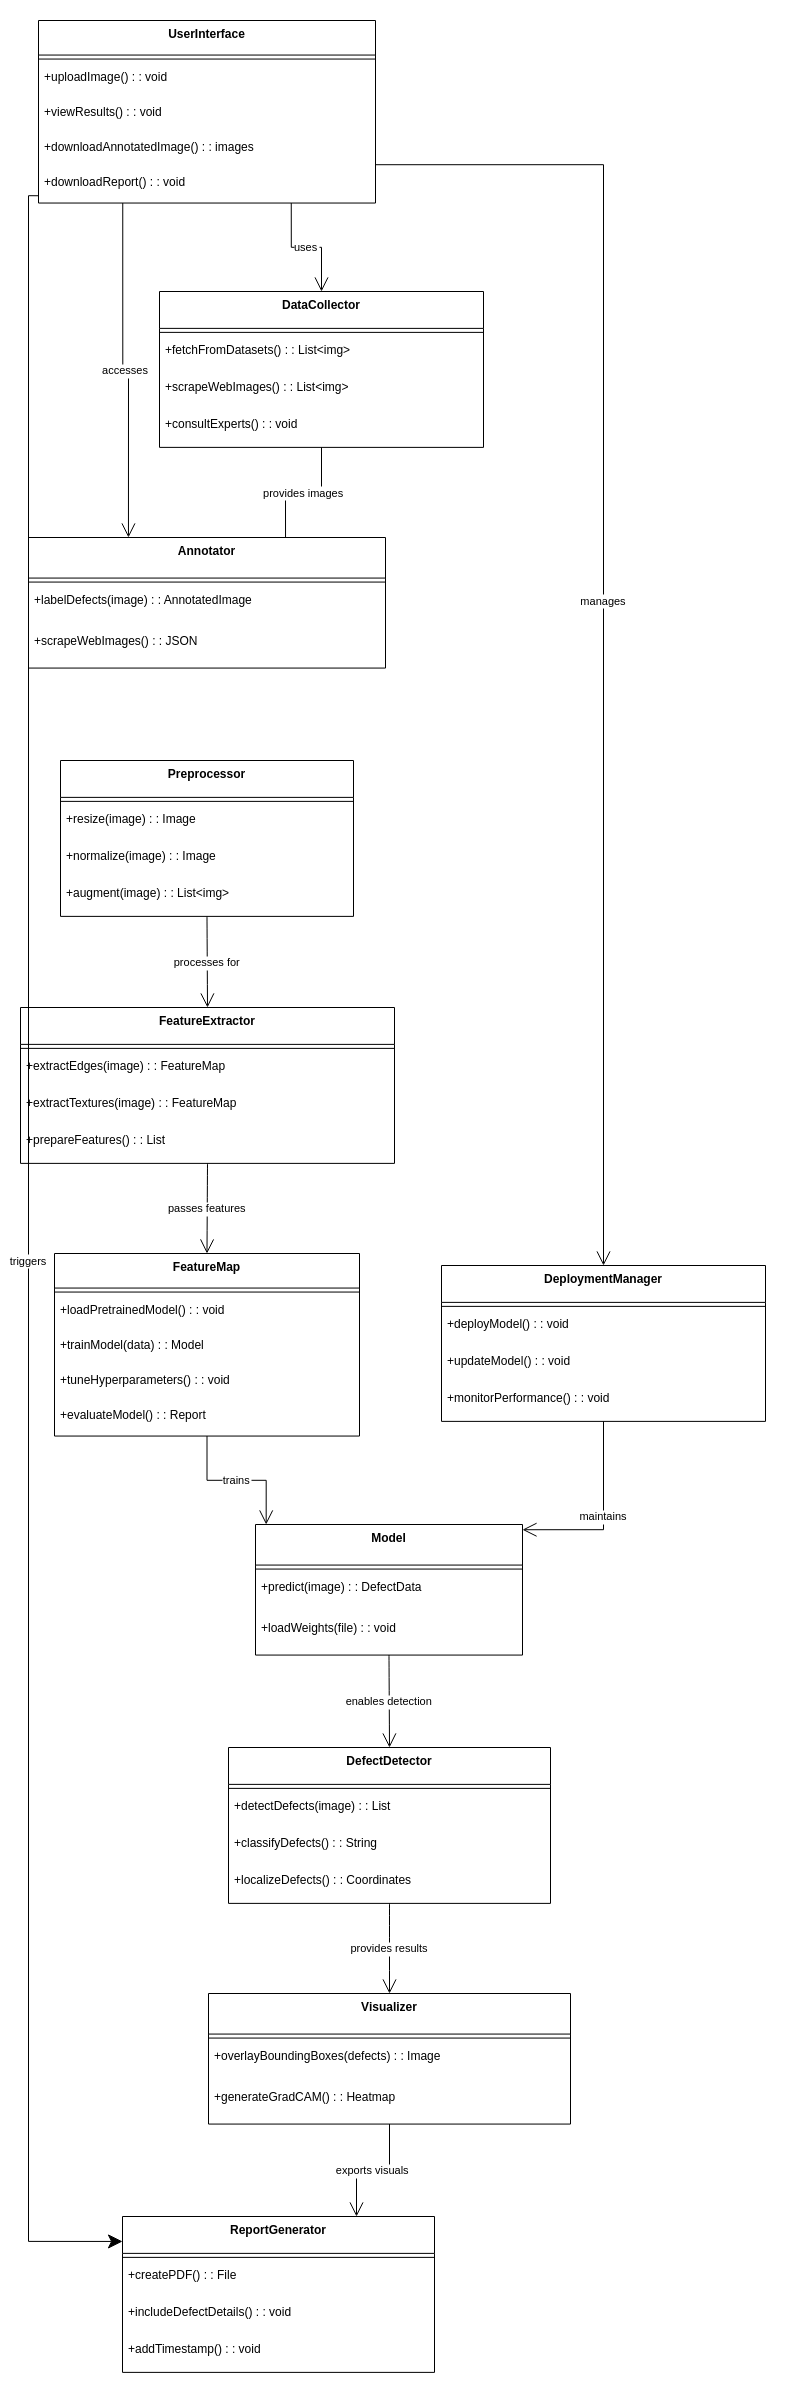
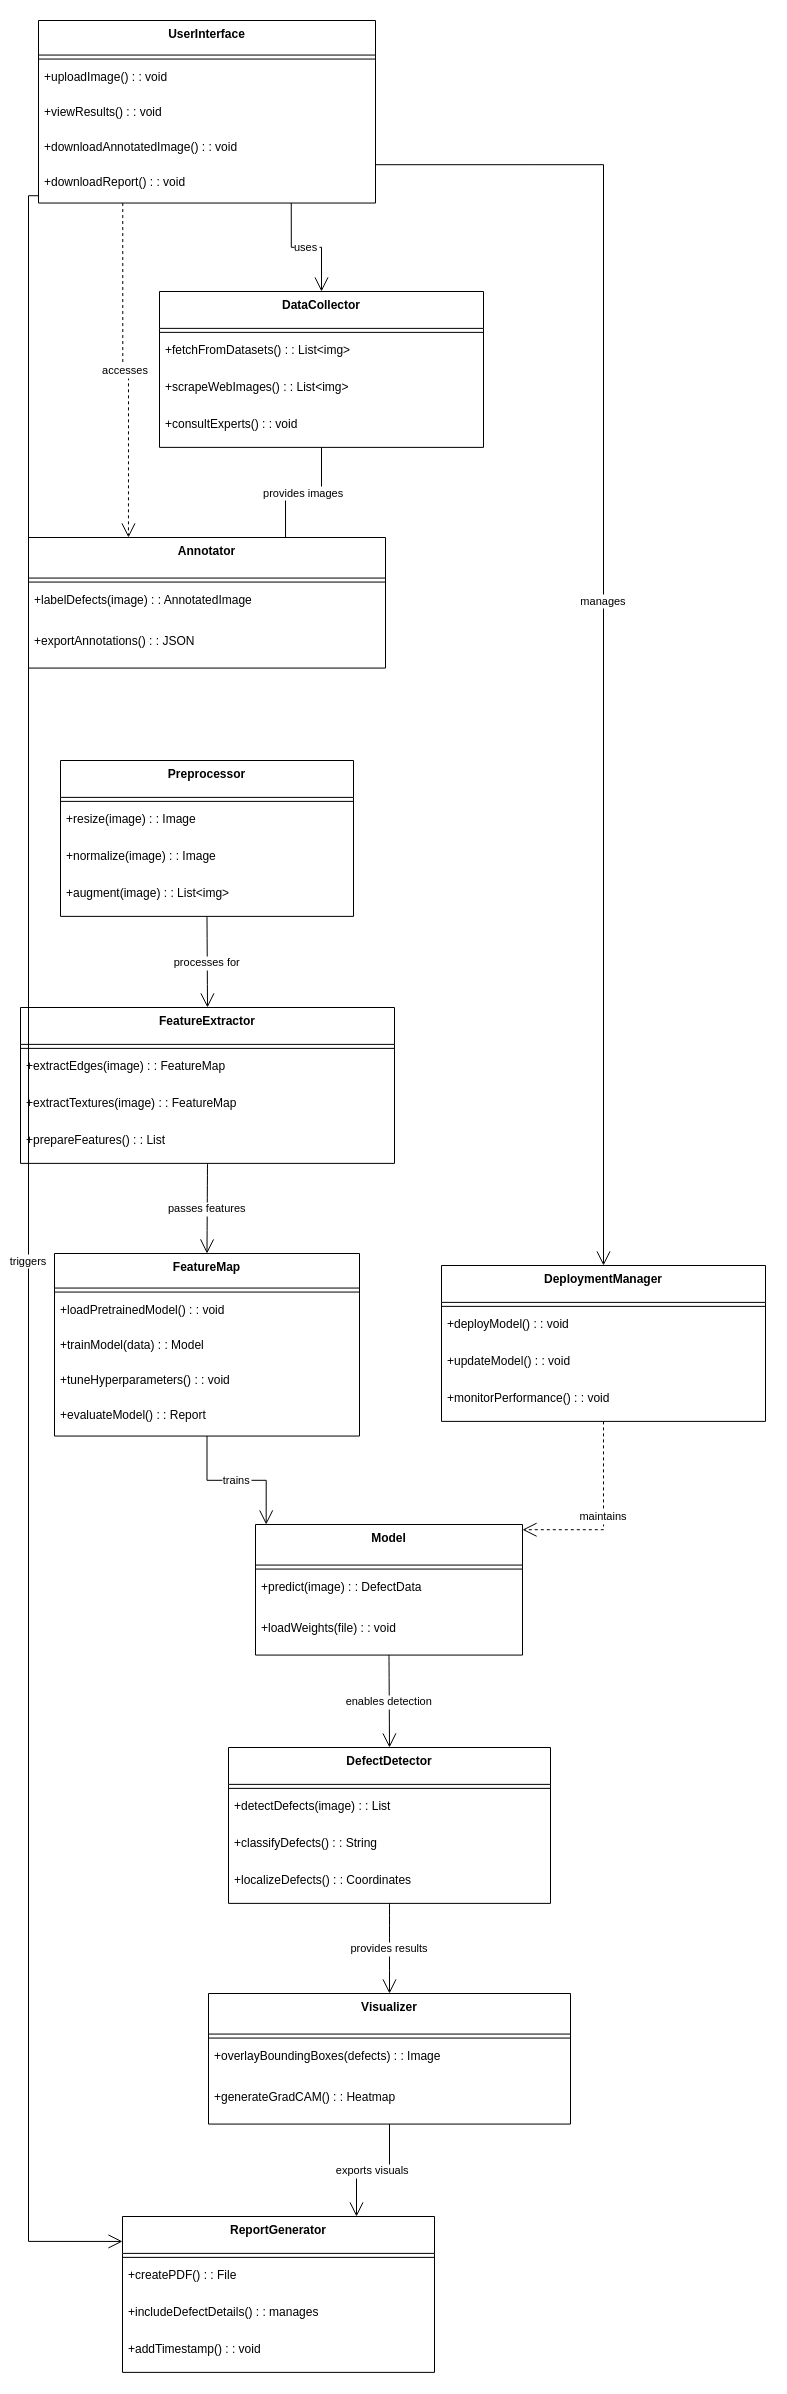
(154, 147) -> (147, 147)
(123, 285) -> (123, 285)
(117, 641) -> (122, 641)
(604, 1467) -> (604, 1467)
(110, 2241) -> (113, 2241)
(220, 2312) -> (232, 2312)
